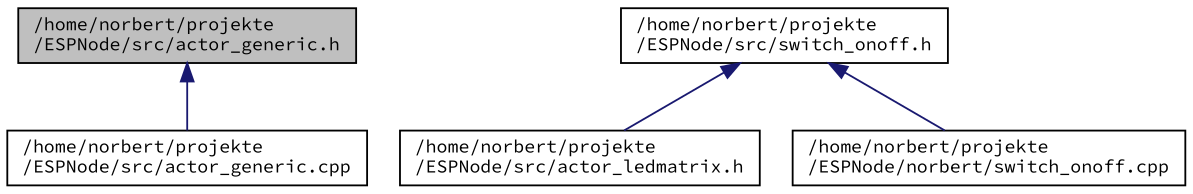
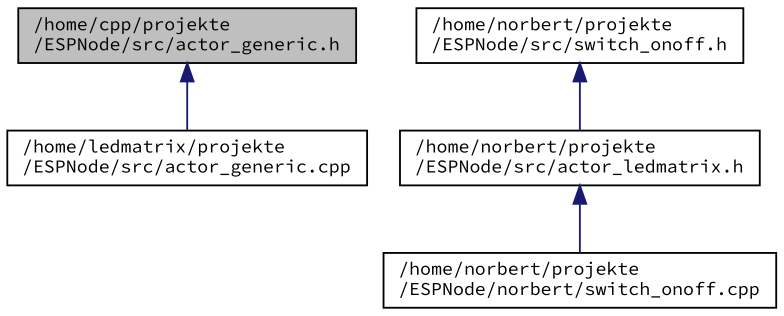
(187, 36) -> (187, 36)
(895, 101) -> (580, 229)
(187, 158) -> (187, 158)
